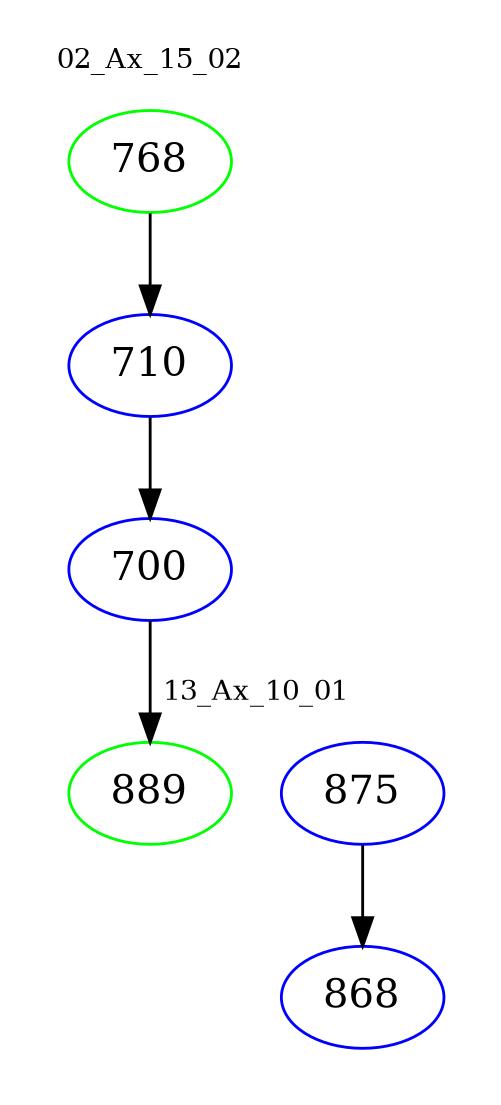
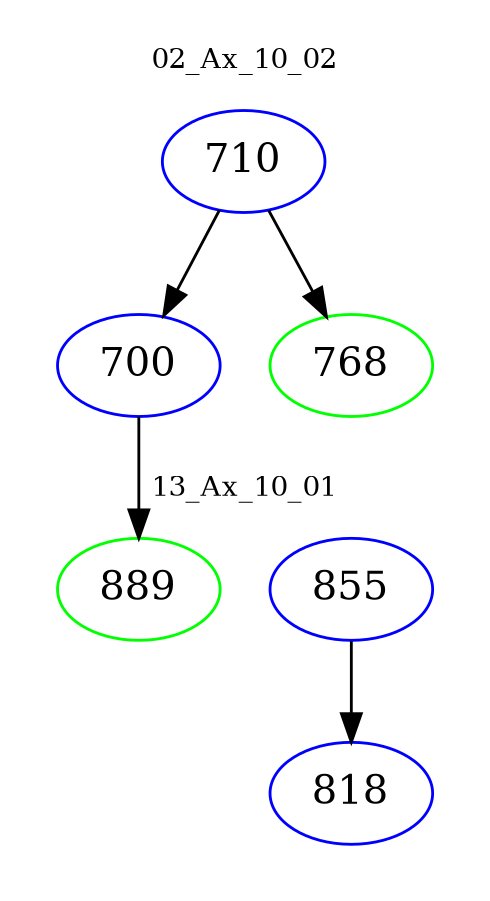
(150, 61) -> (245, 61)
(150, 250) -> (291, 251)
(363, 793) -> (351, 589)
(363, 997) -> (351, 793)
